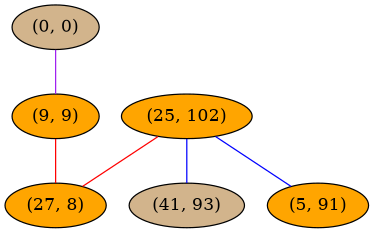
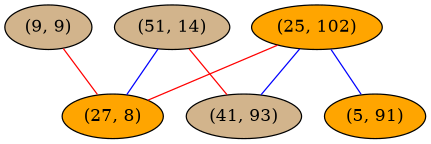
(56, 27) -> none
none -> (172, 27)
(56, 116) -> (48, 27)
